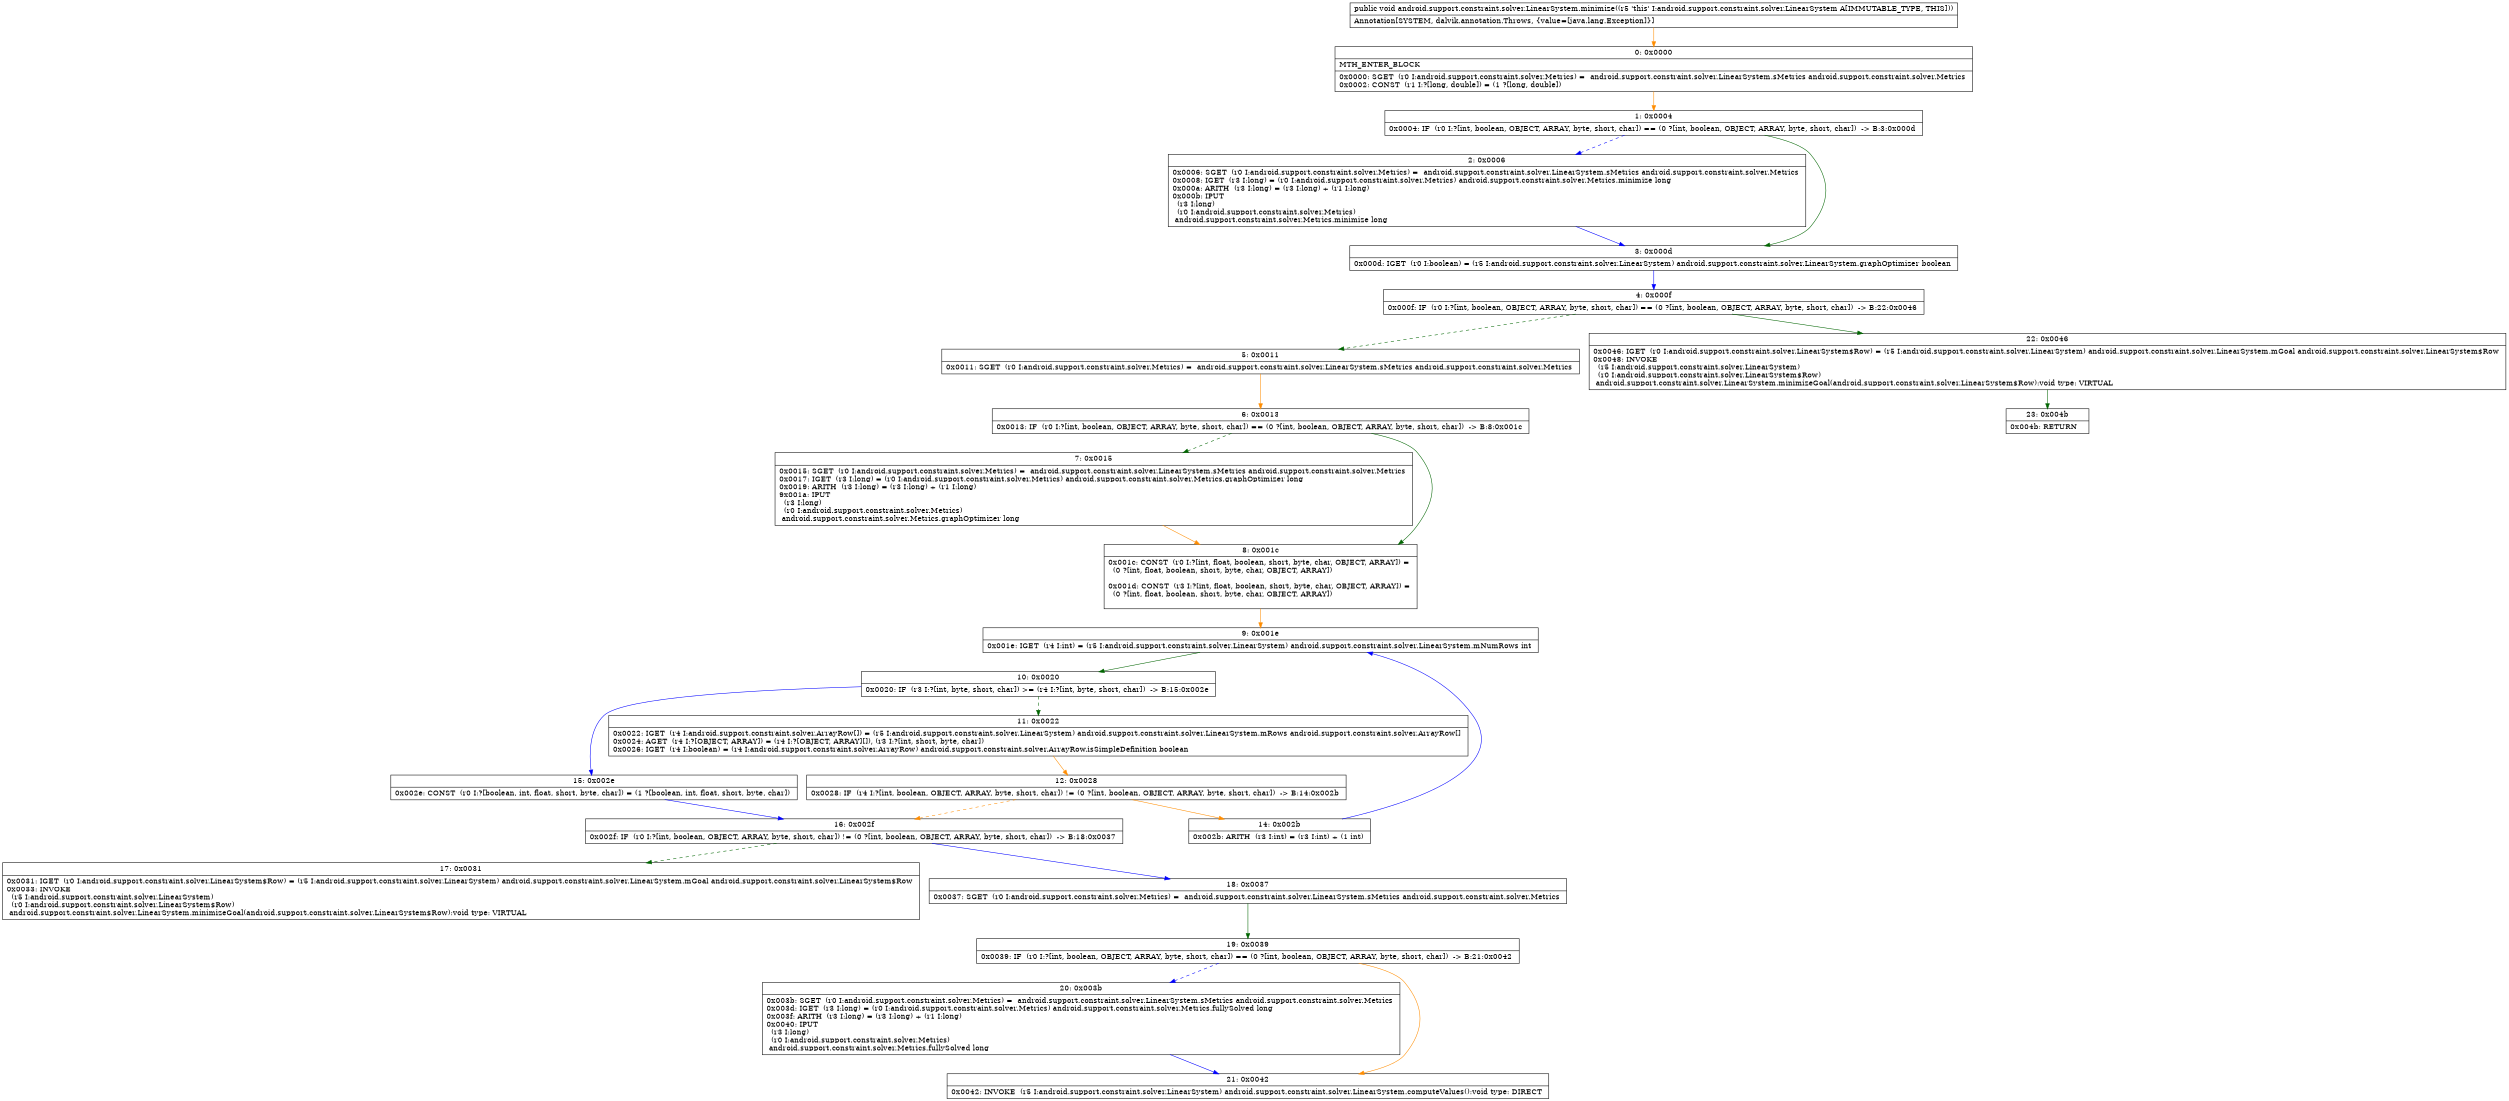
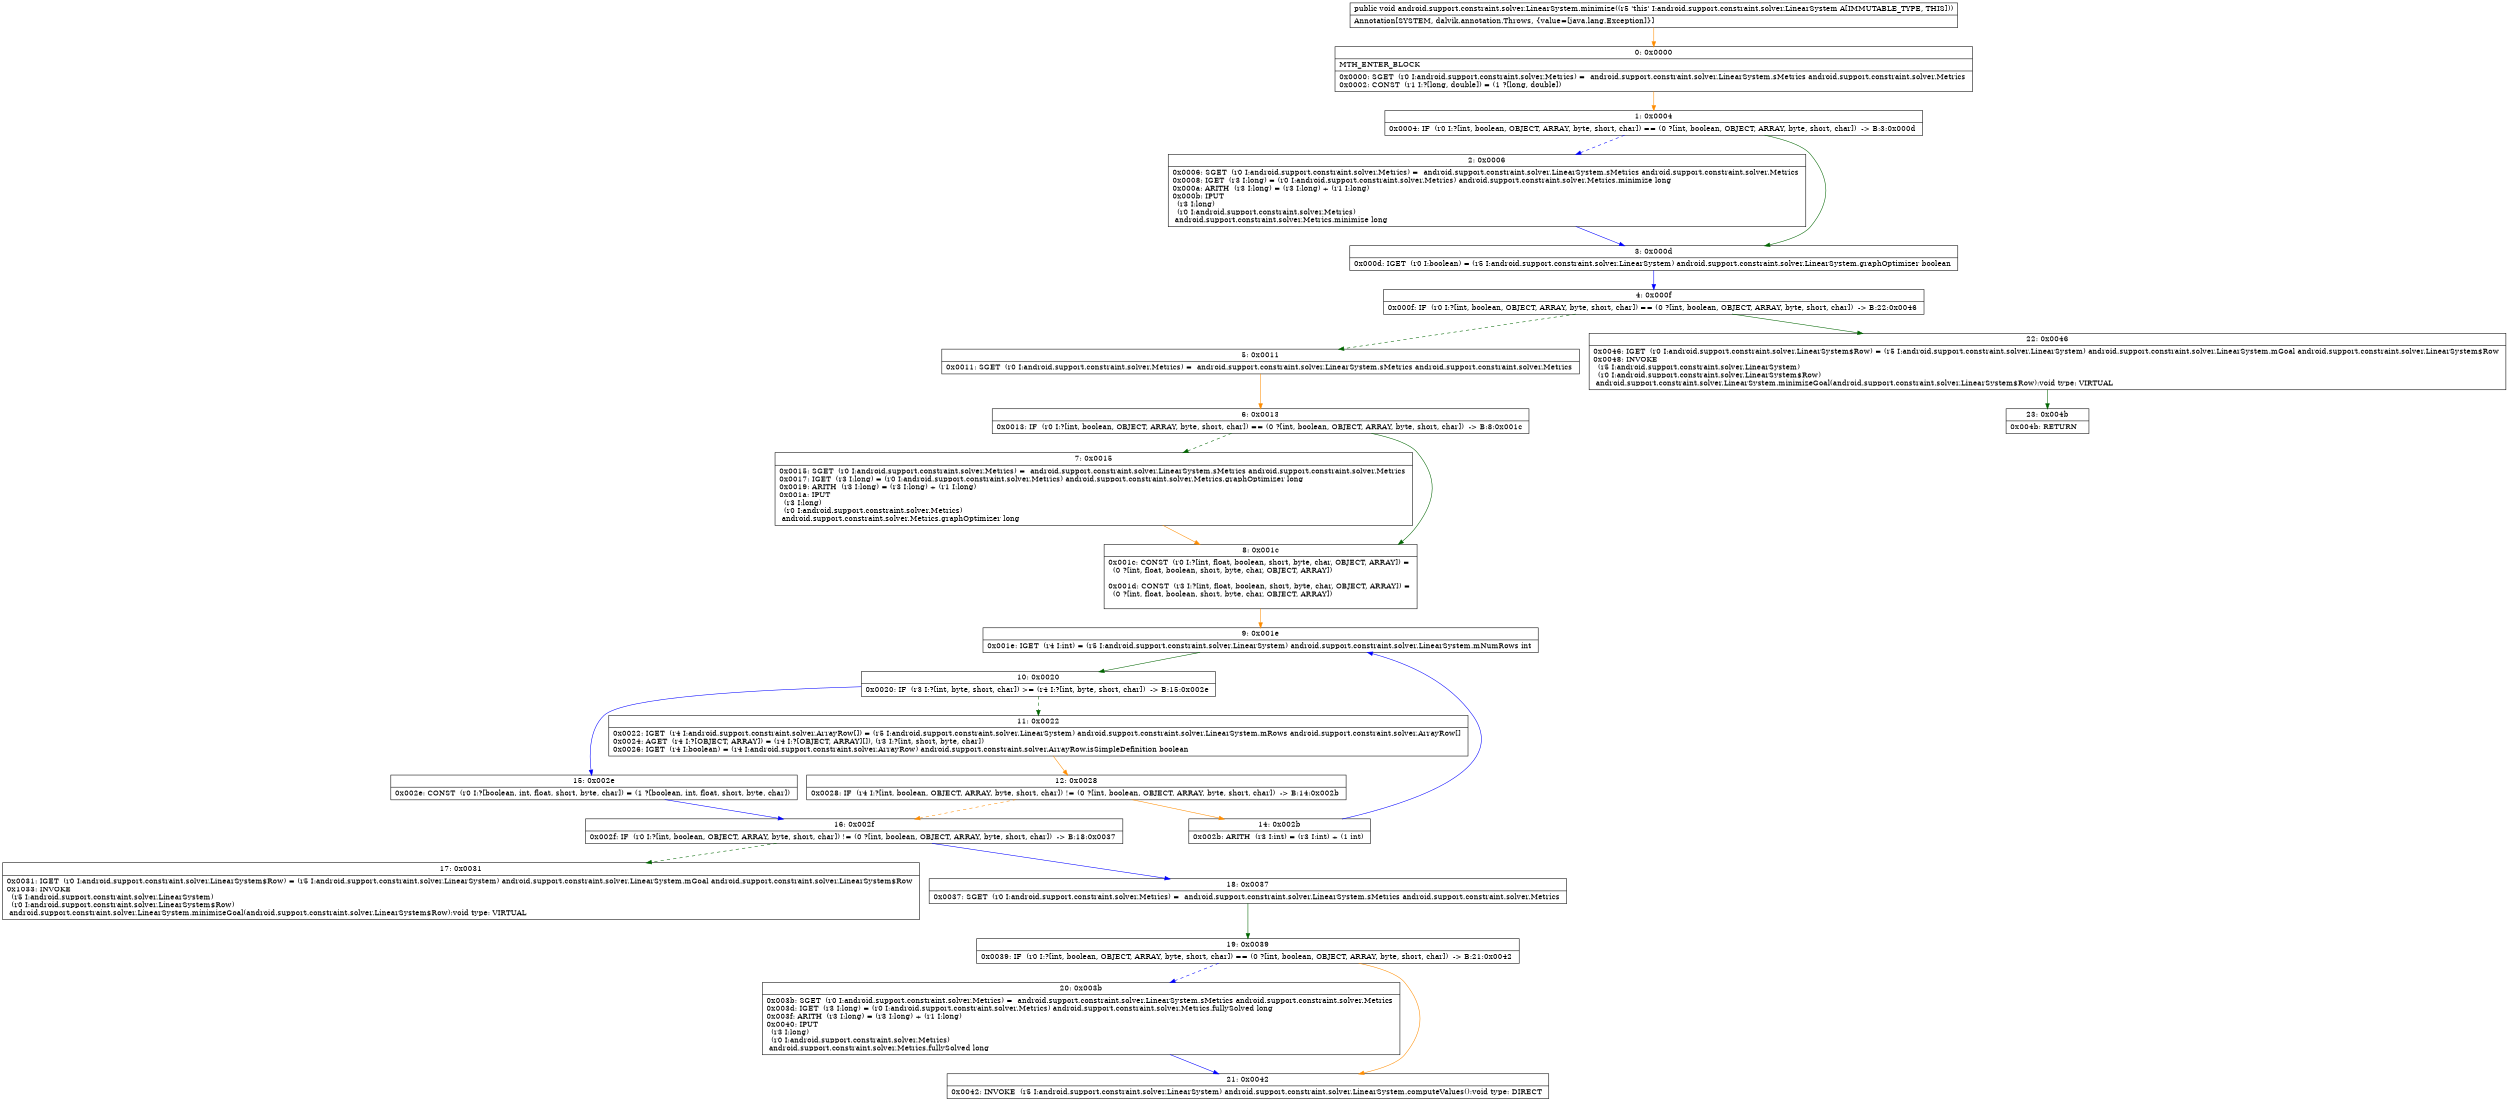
(807, 495) -> (807, 495)
(41, 889) -> (41, 889)
